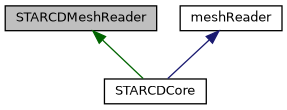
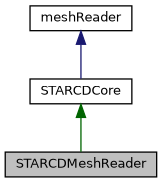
(123, 59) -> (81, 135)
